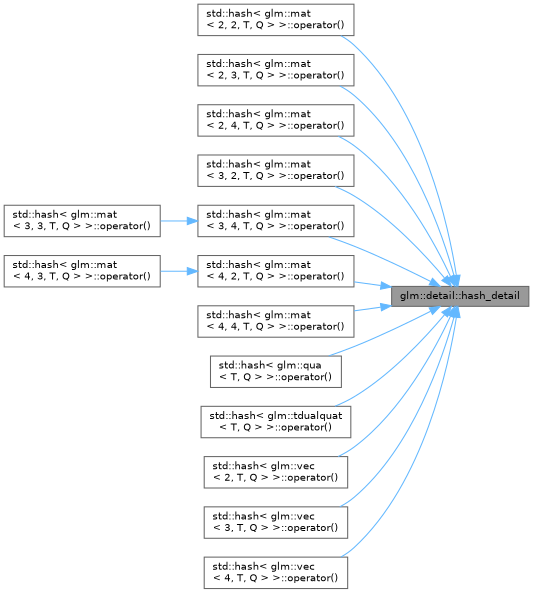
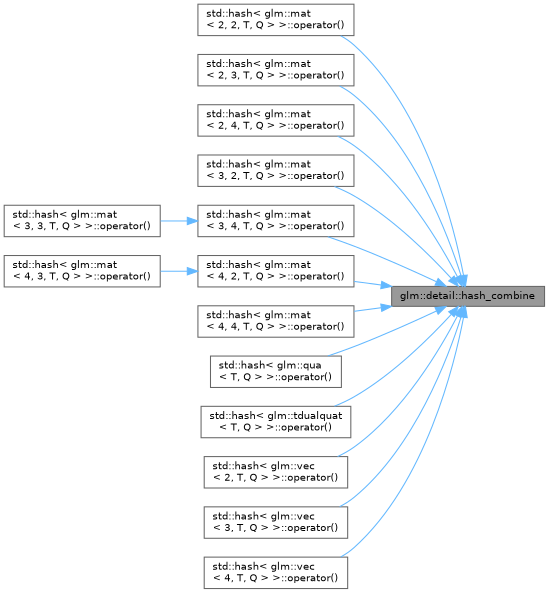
(460, 296) -> (468, 296)
